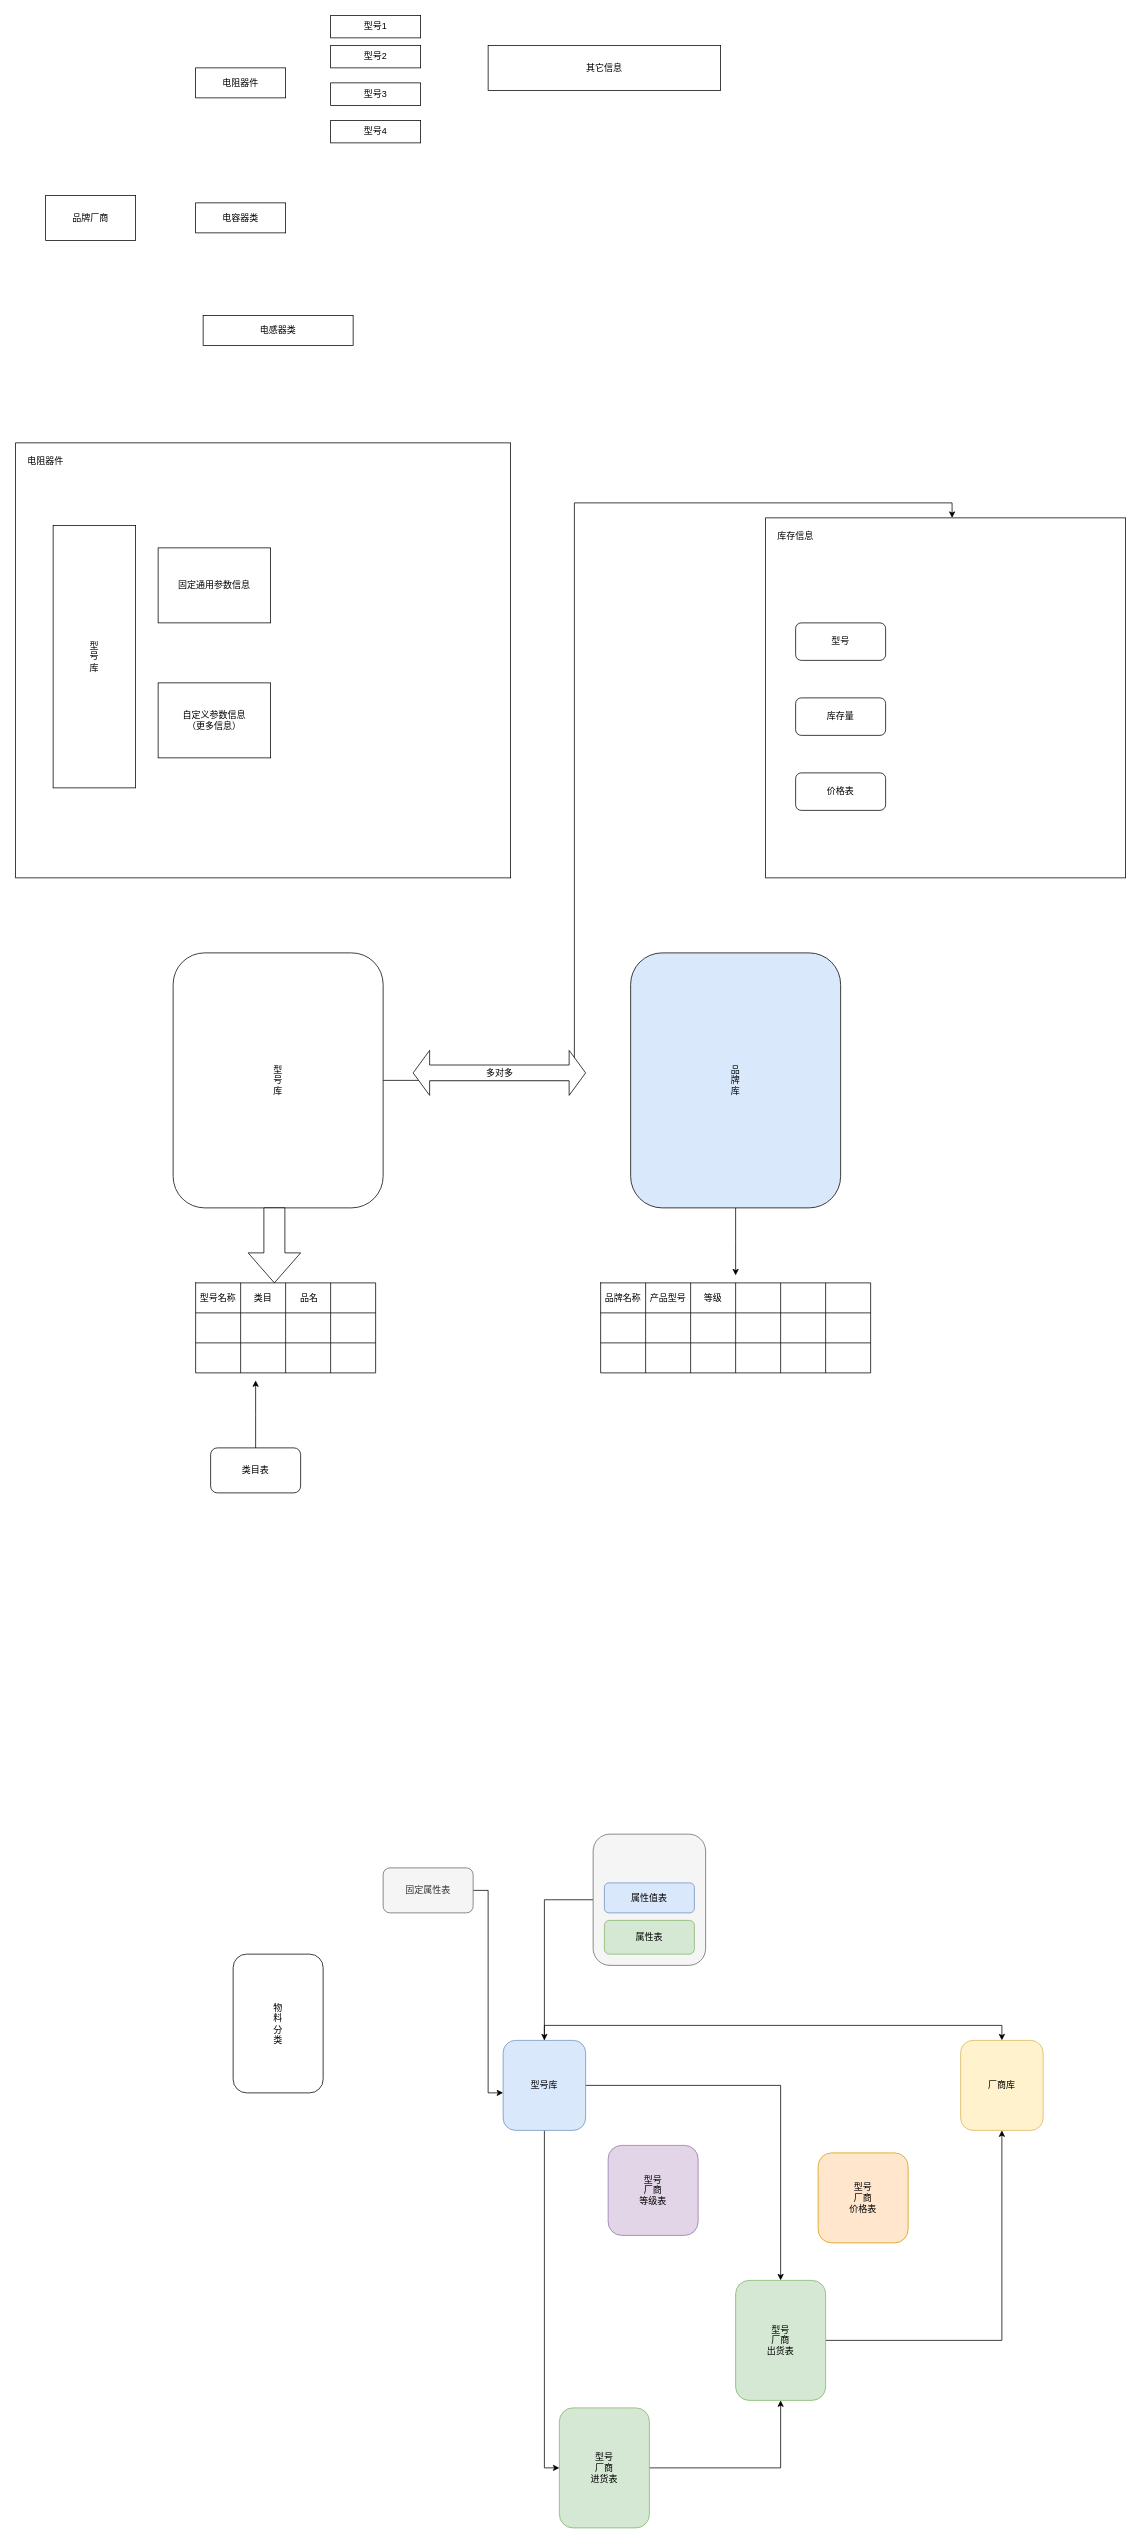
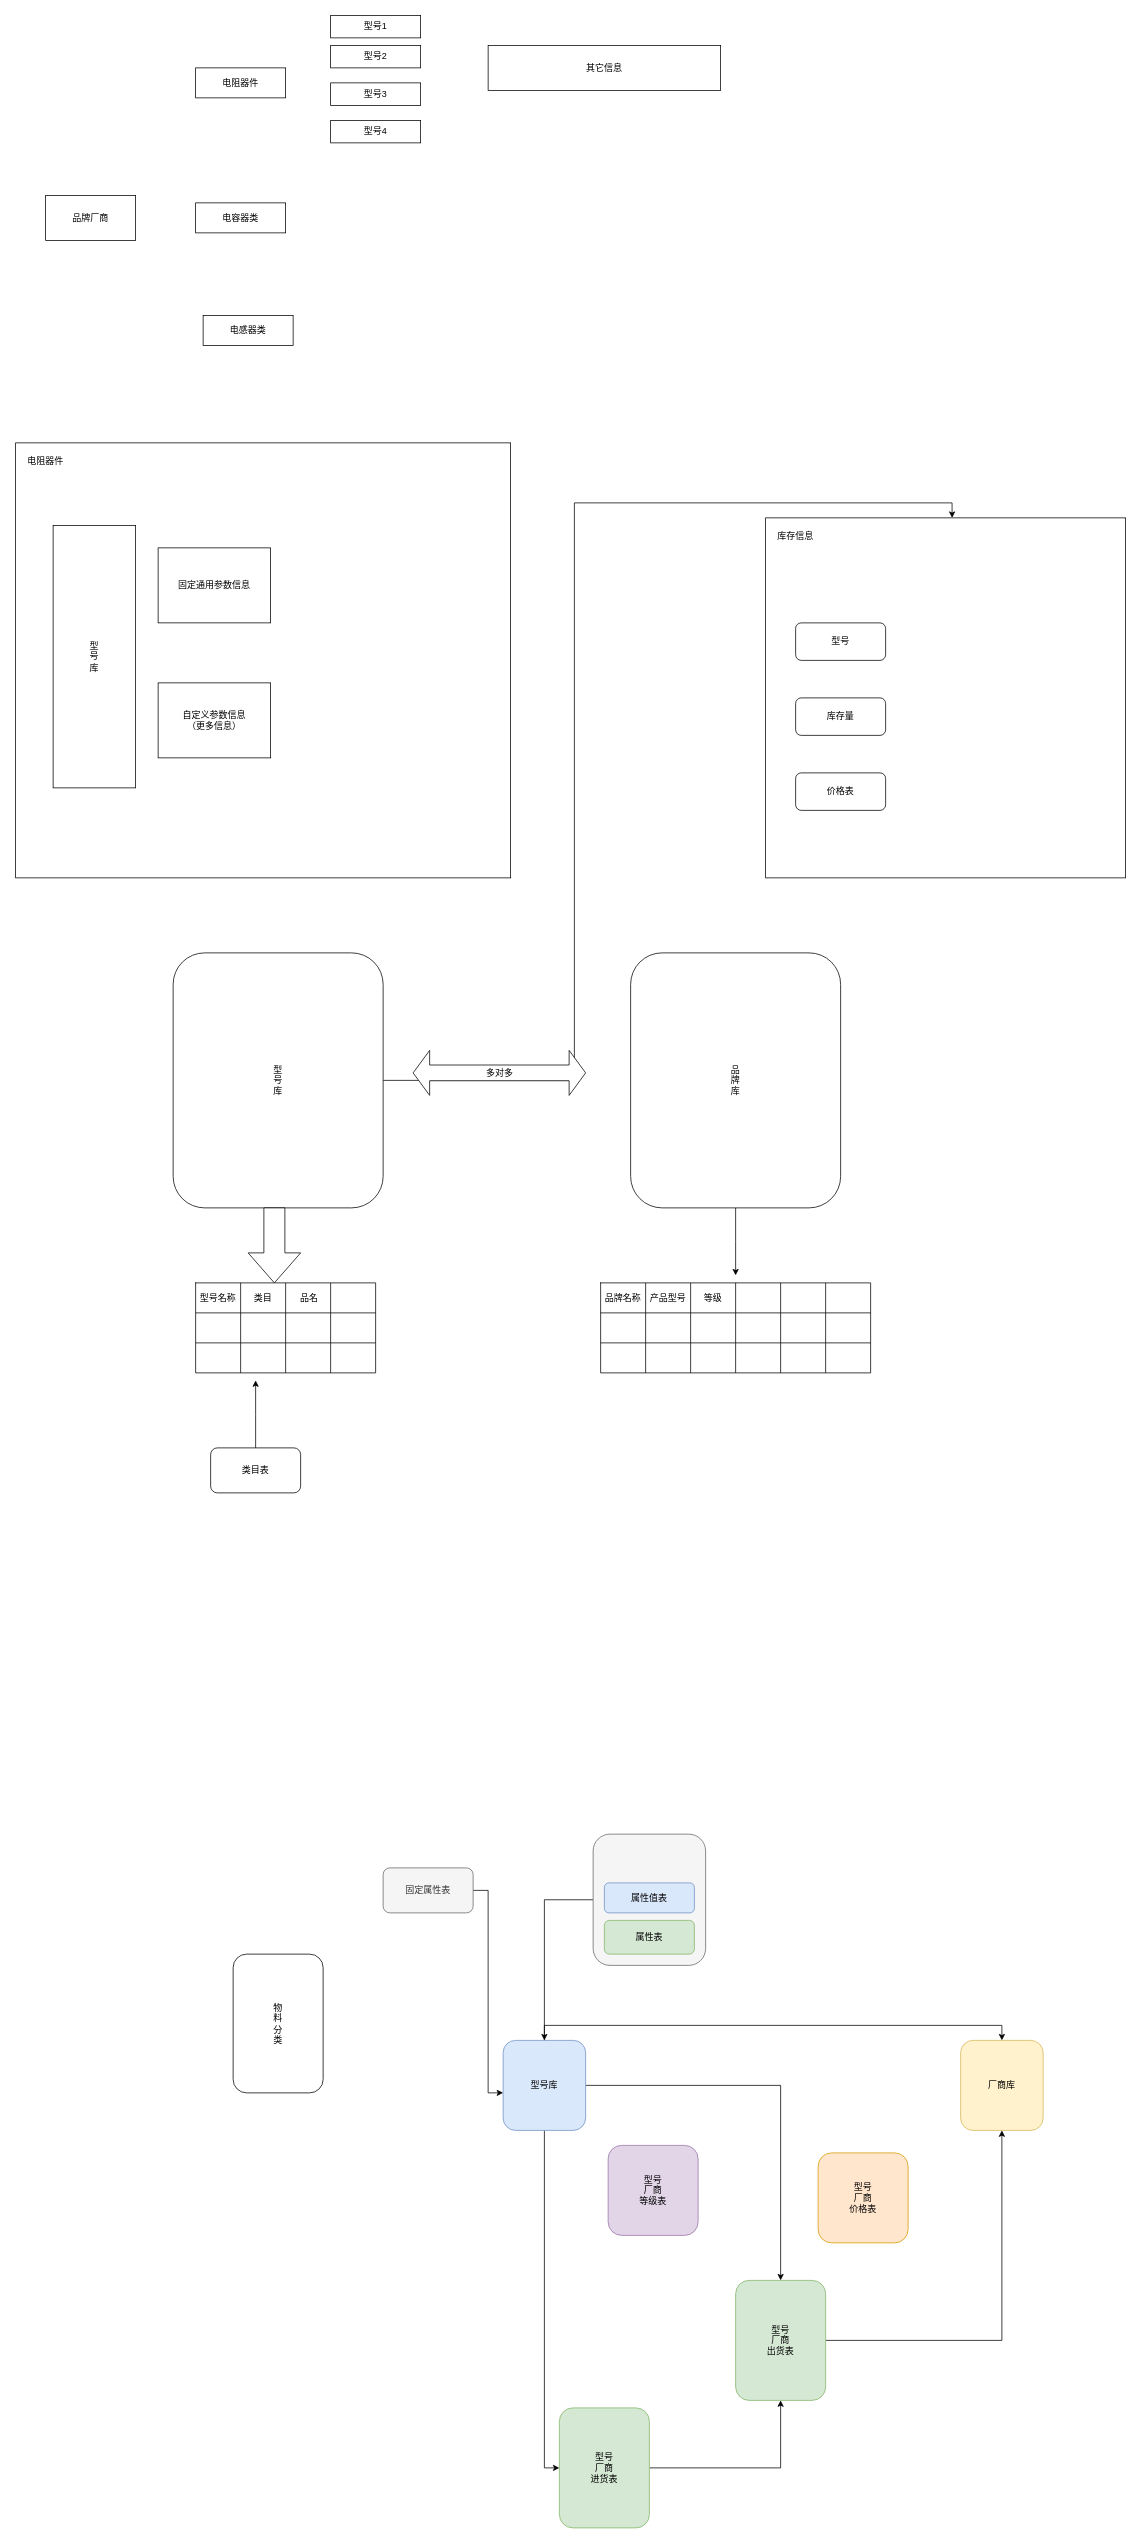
(278, 330) -> (248, 330)
(735, 1080) -> (735, 1080)
